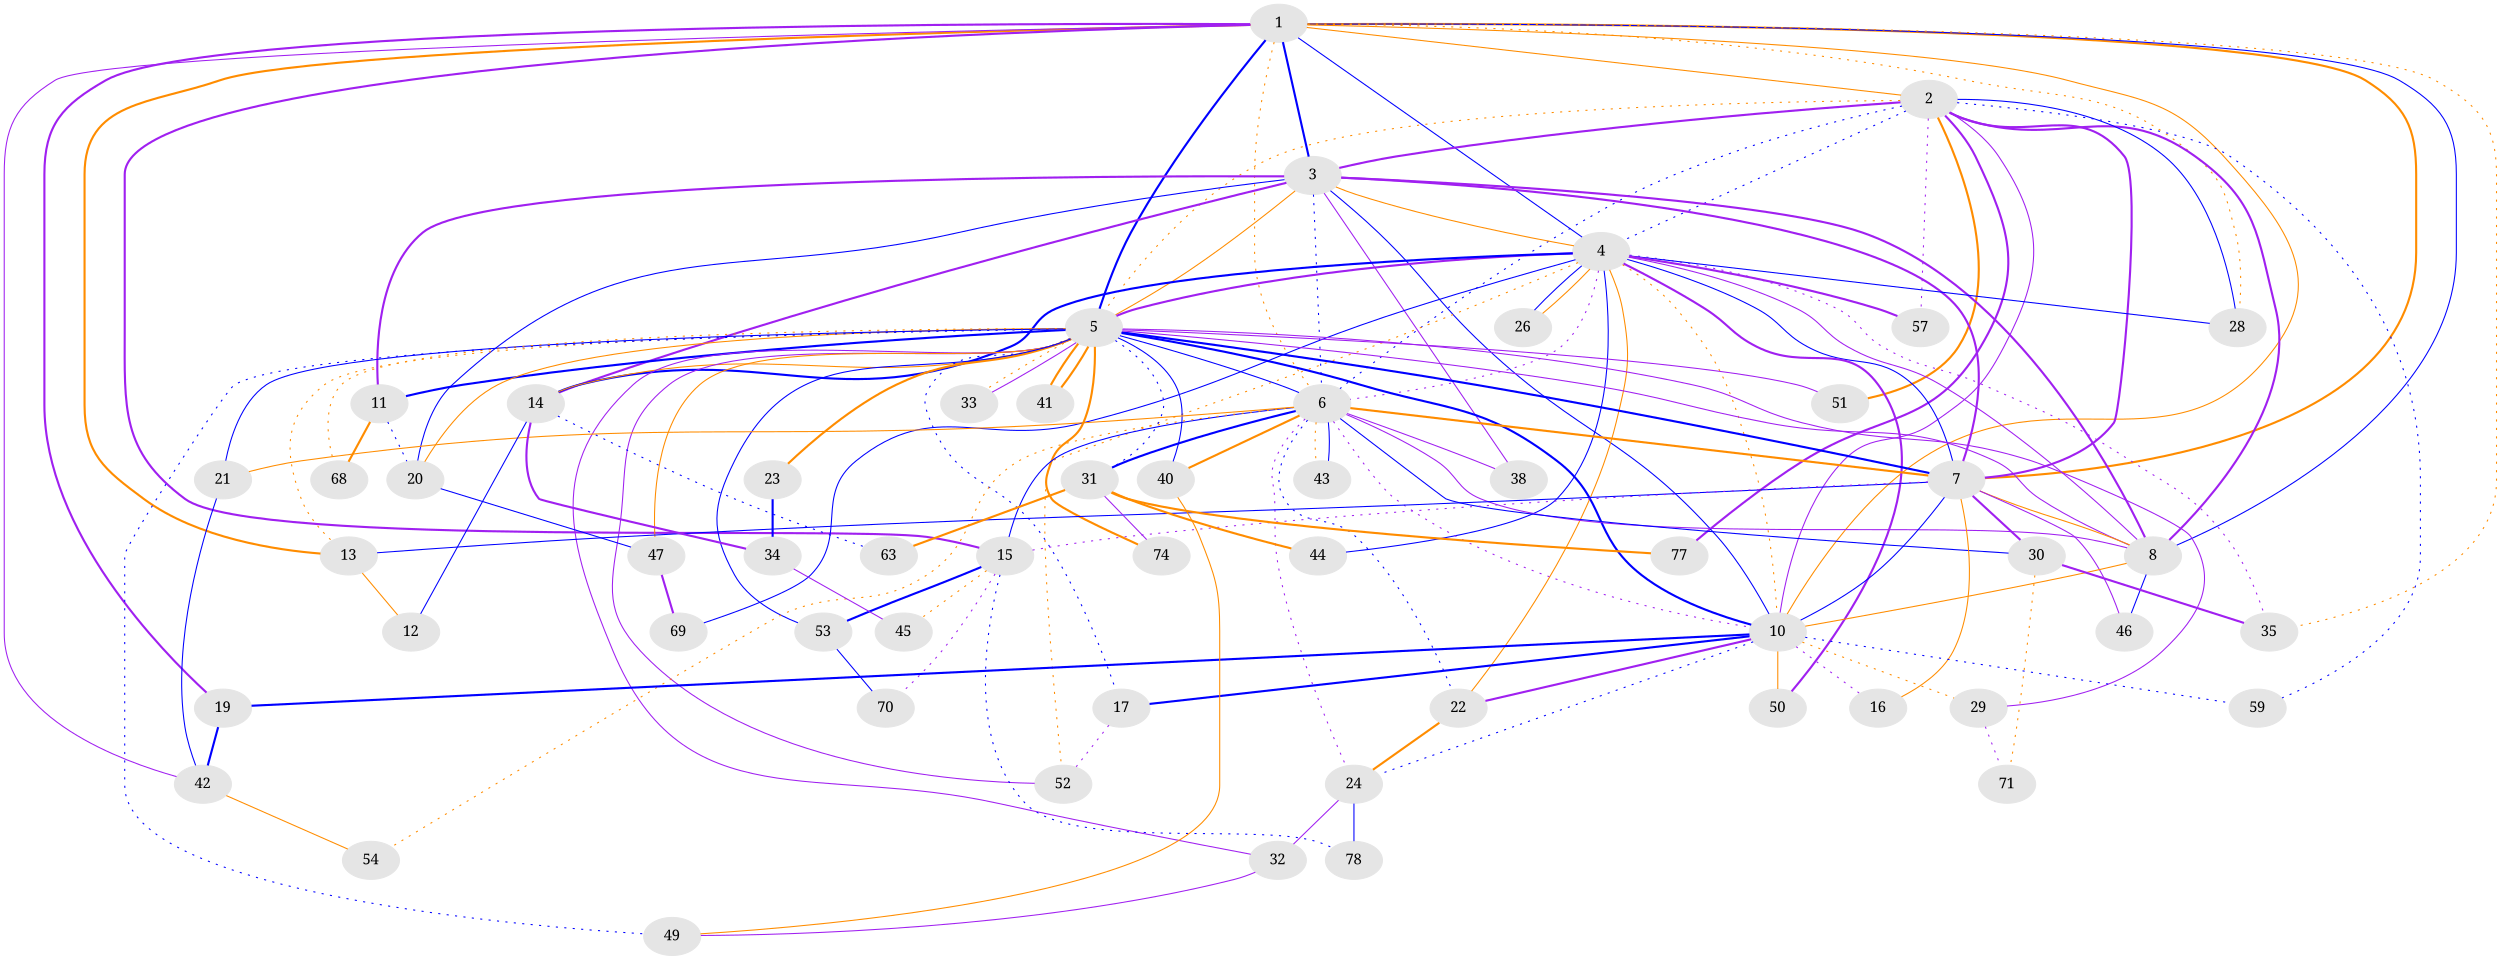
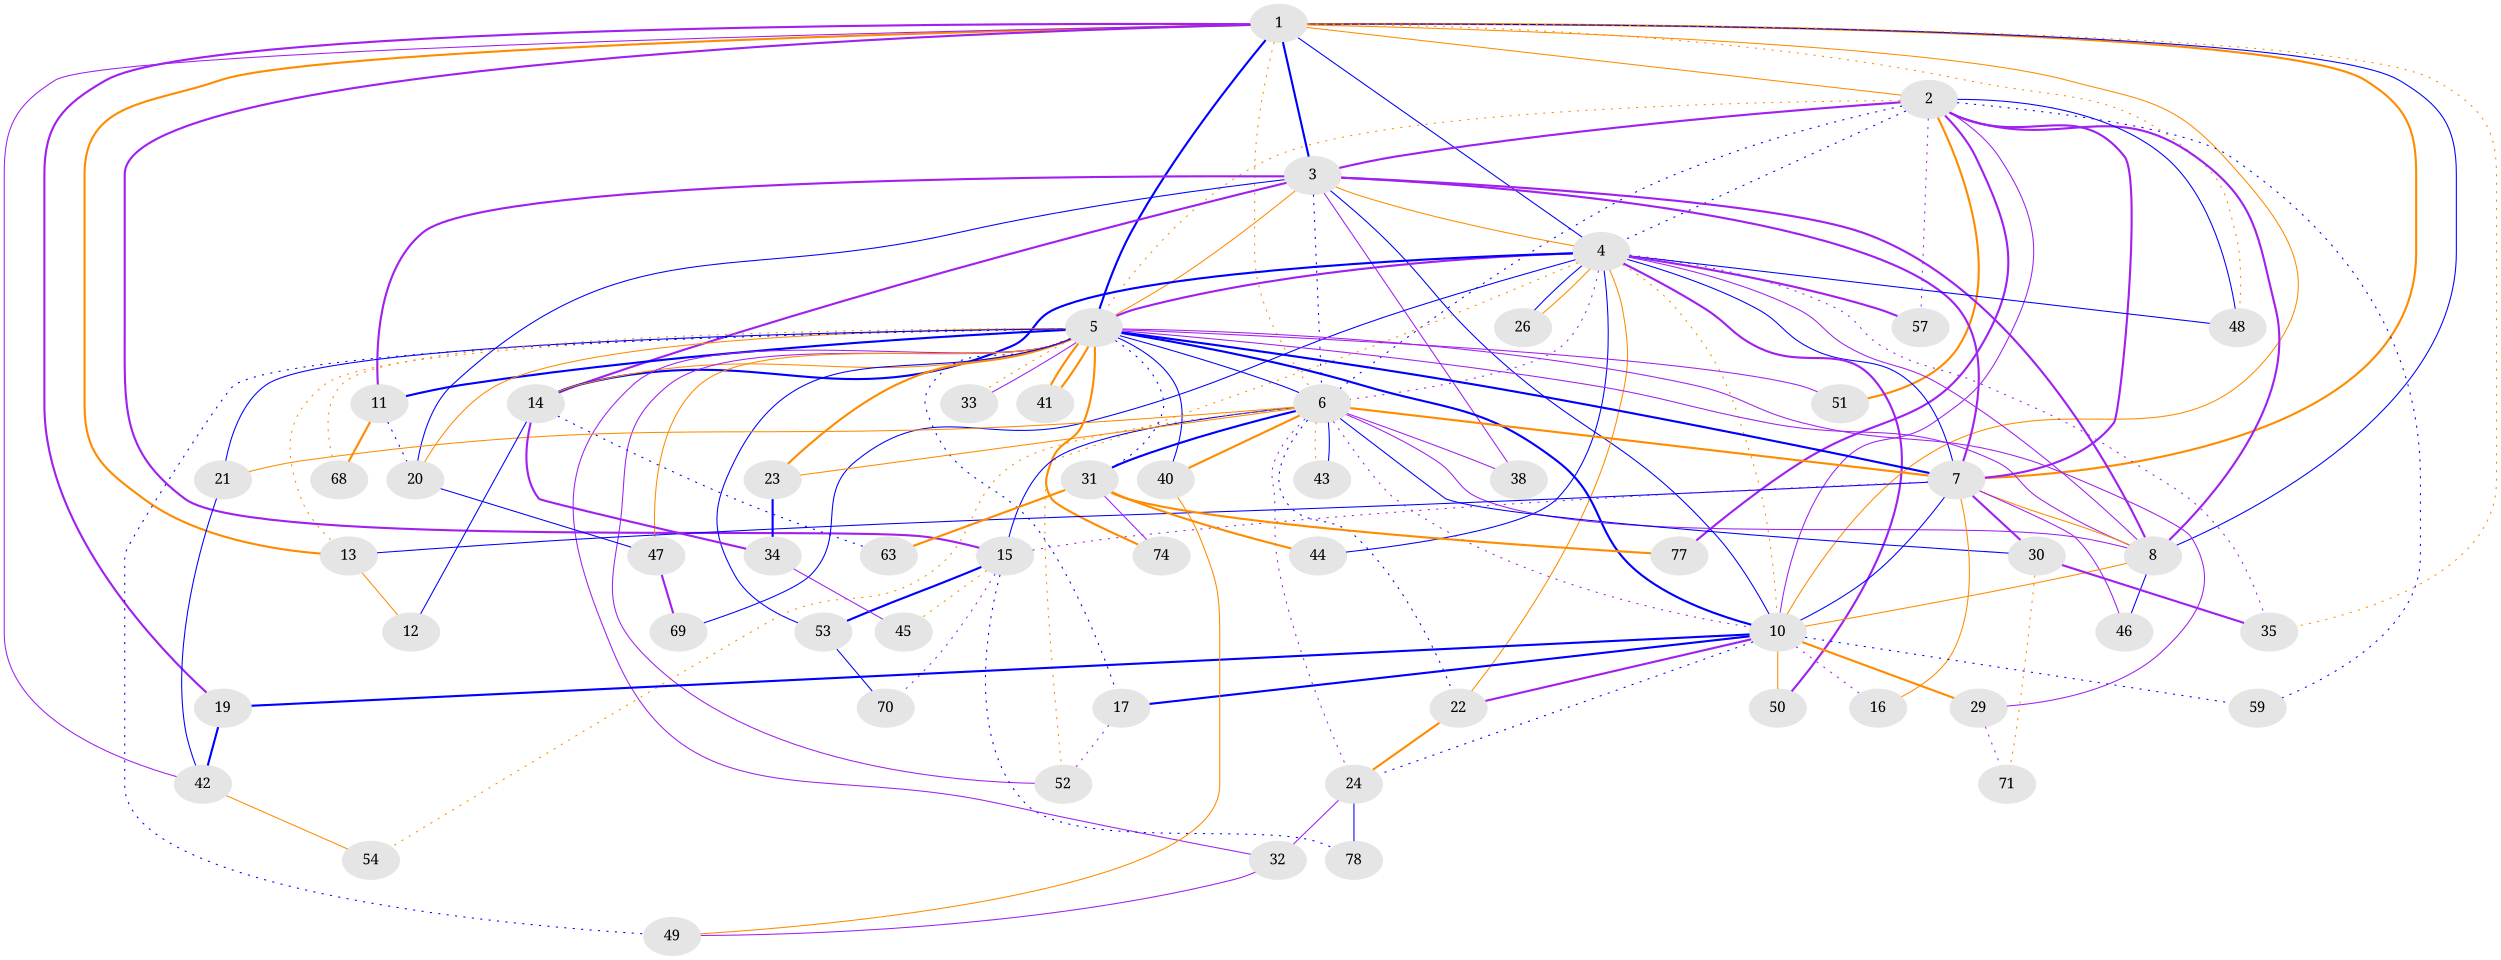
(2238, 328) -> (2238, 328)
none -> (1047, 442)
(1878, 670) -> (1878, 670)
